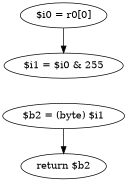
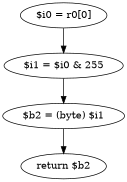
none -> (64, 87)
